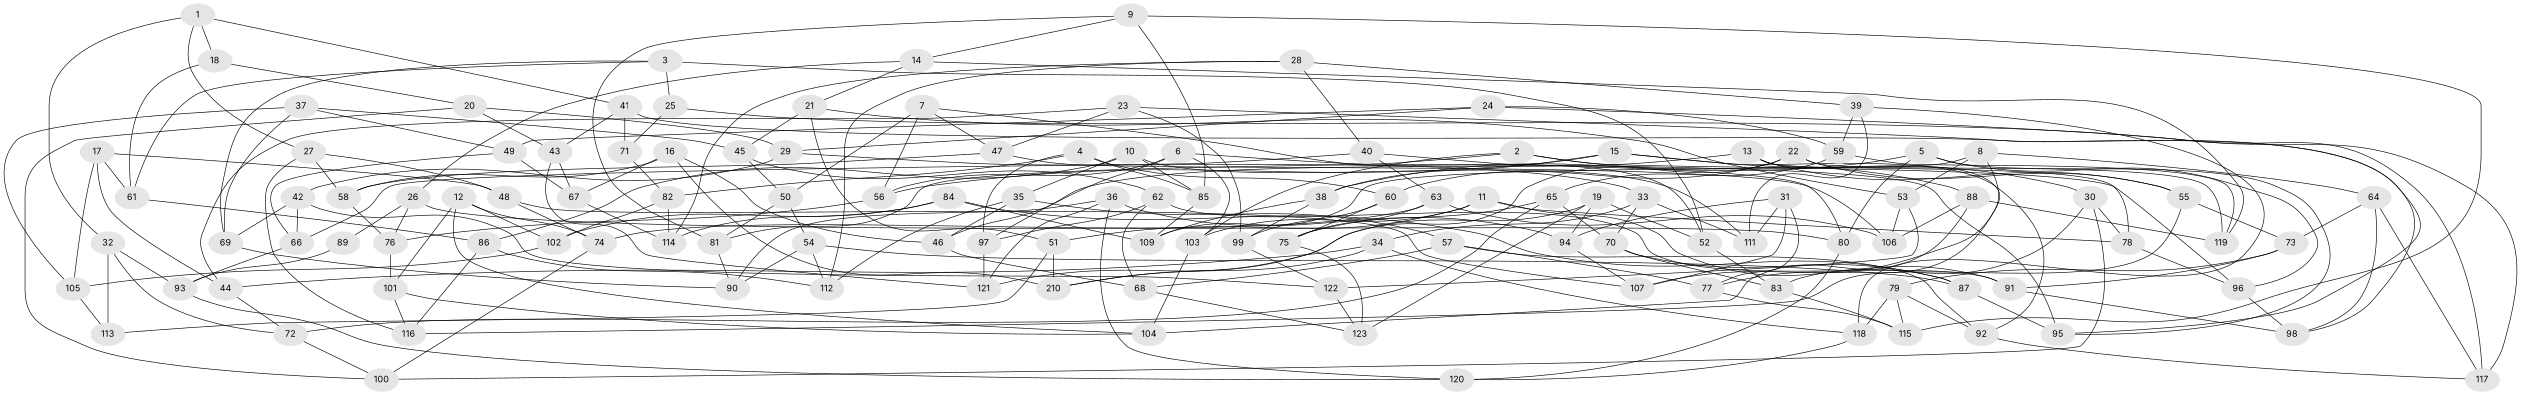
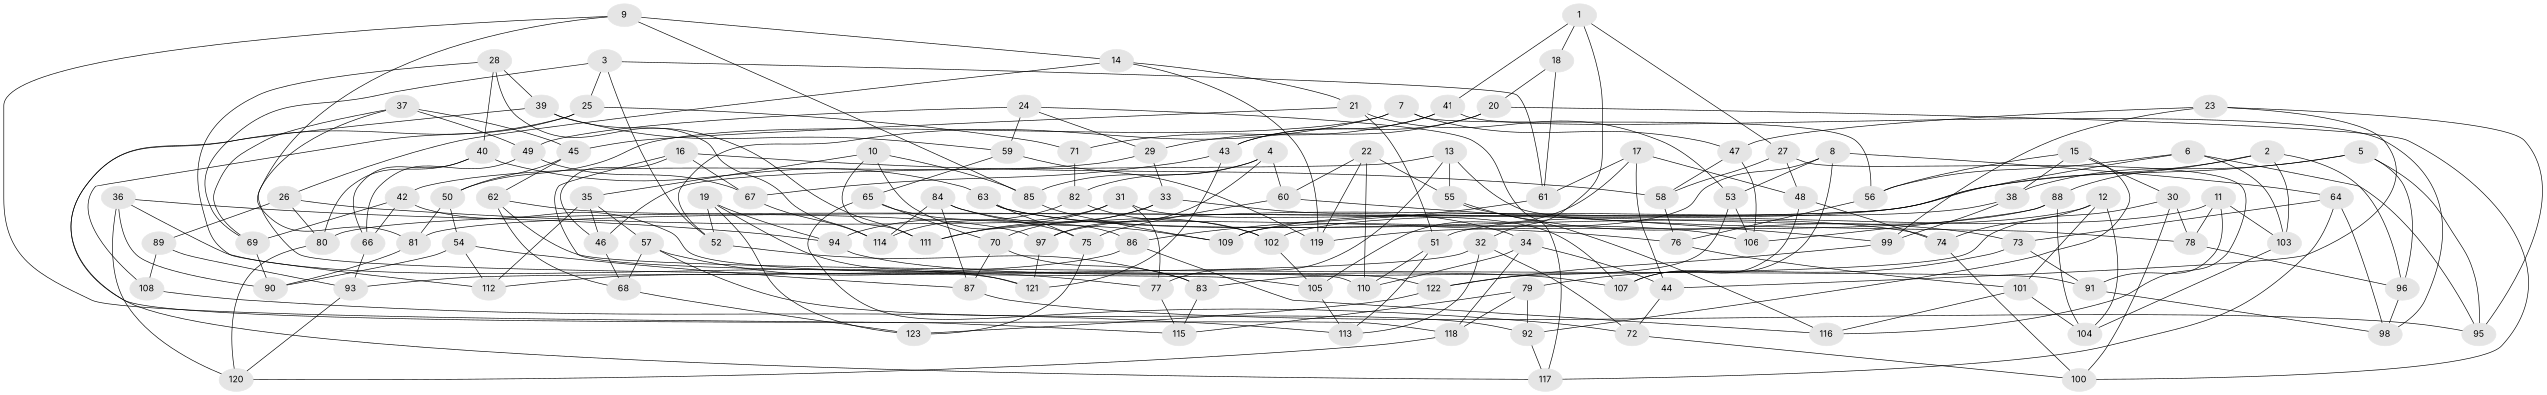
none -> (147, 289)
(1054, 289) -> (1364, 289)
